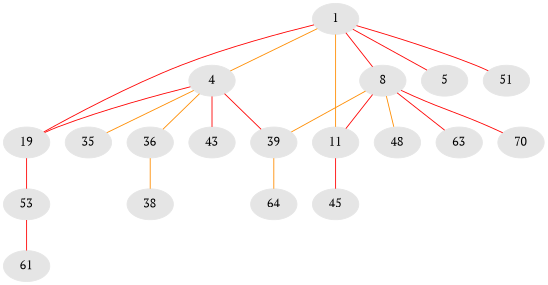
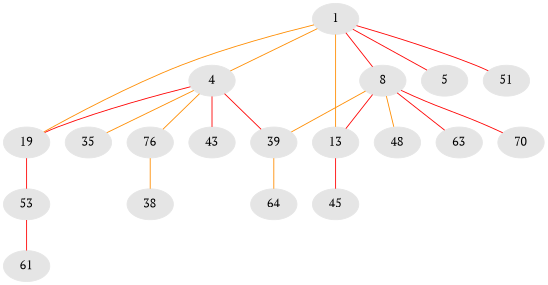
(175, 68) -> (175, 68)
(150, 142) -> (150, 142)
(336, 142) -> (336, 142)
